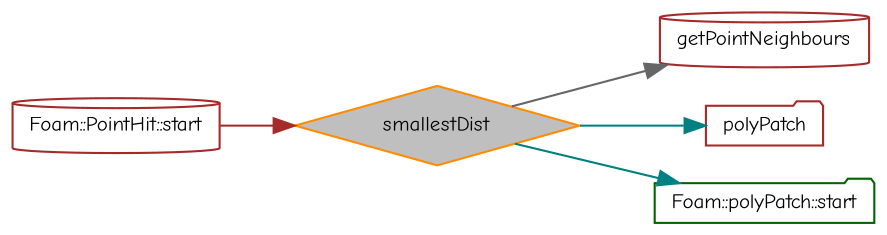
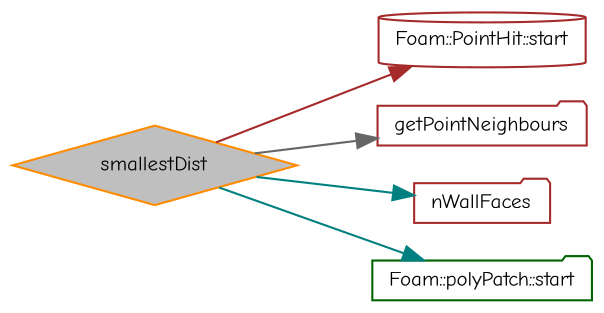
(765, 40) -> (482, 126)
(247, 126) -> (304, 108)
(765, 126) -> (482, 203)
